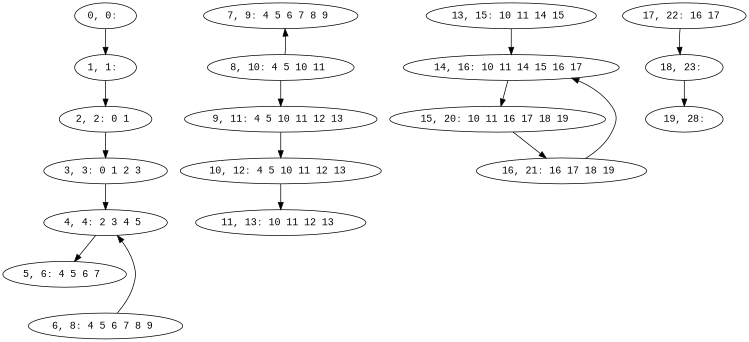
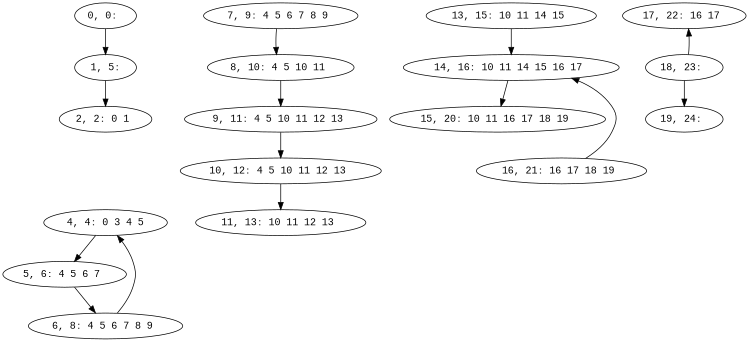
(680, 38) -> (689, 45)
(286, 45) -> (276, 38)
(106, 67) -> (106, 67)
(684, 119) -> (684, 119)
(527, 143) -> none
(106, 171) -> none
(106, 223) -> (106, 223)
none -> (83, 297)
